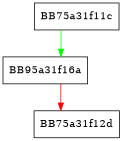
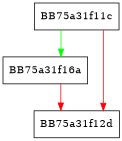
none -> (103, 67)
(45, 70) -> (45, 70)
